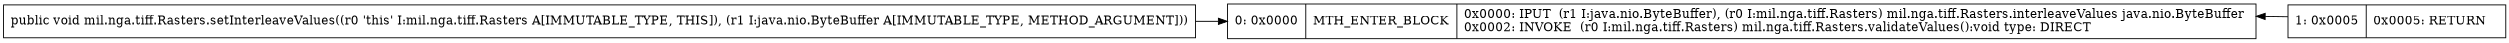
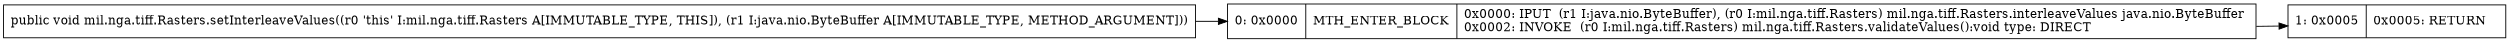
(2277, 17) -> (2268, 26)
